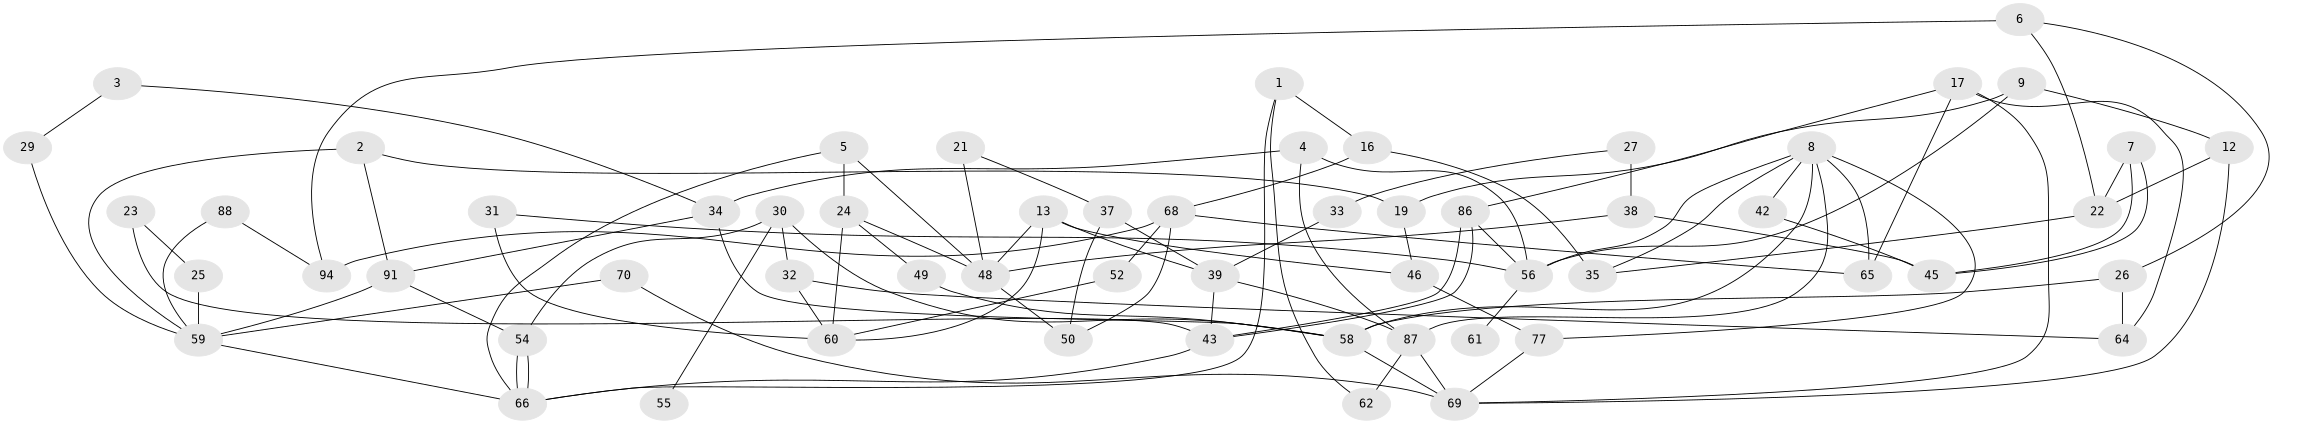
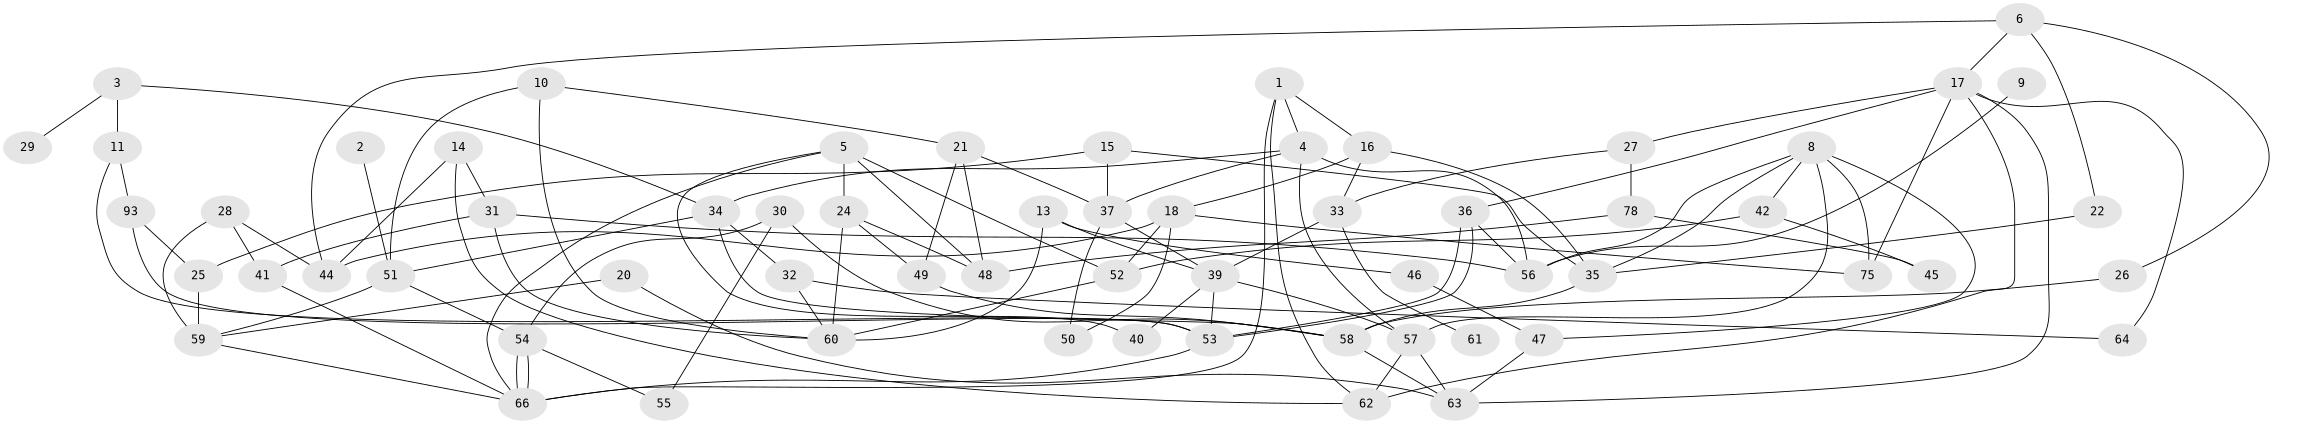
none -> (1989, 52)
none -> (541, 84)
none -> (1793, 112)
none -> (1291, 116)
none -> (118, 148)
none -> (458, 148)
none -> (1108, 148)
(2131, 148) -> none
(2229, 148) -> none
none -> (1203, 175)
(129, 178) -> none
none -> (1352, 180)
(131, 212) -> (131, 212)
(225, 212) -> (225, 212)
none -> (941, 212)
(1172, 212) -> (1172, 212)
(1401, 212) -> none
(1465, 212) -> (1465, 212)
(1631, 212) -> (1631, 212)
none -> (980, 213)
none -> (1515, 239)
(785, 242) -> (745, 237)
(1014, 244) -> none
(81, 269) -> none
none -> (263, 276)
(327, 276) -> (327, 276)
(391, 276) -> (391, 276)
(624, 276) -> (624, 276)
(1868, 276) -> (1868, 276)
(1508, 301) -> (1385, 294)
(1027, 308) -> none
(2122, 308) -> none
(1625, 309) -> (1470, 308)
none -> (1800, 335)
none -> (1137, 340)
(1210, 340) -> (1210, 340)
(1411, 340) -> (1411, 340)
(1539, 340) -> (1539, 340)
none -> (593, 372)
(1455, 404) -> (1455, 404)
